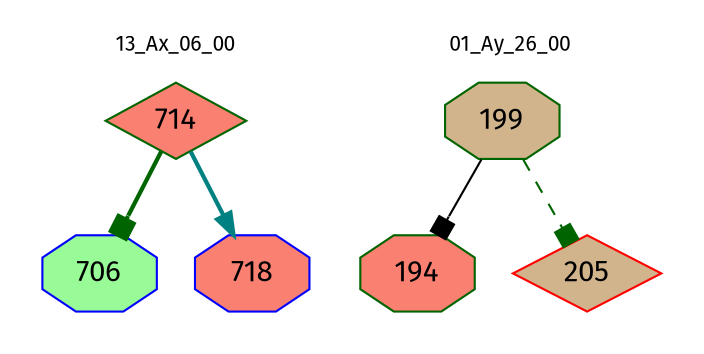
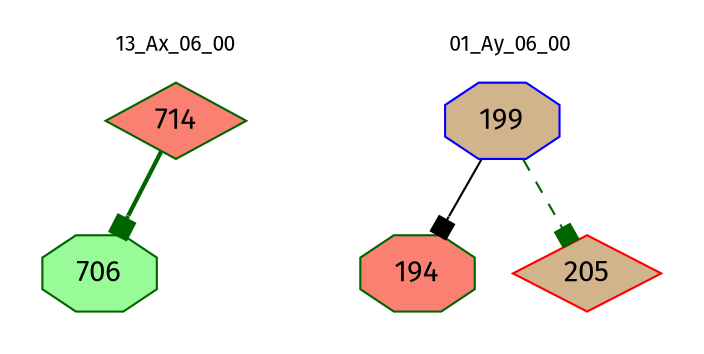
(511, 46) -> (511, 46)
(502, 121) -> (502, 121)
(100, 273) -> (100, 273)
(252, 273) -> none
